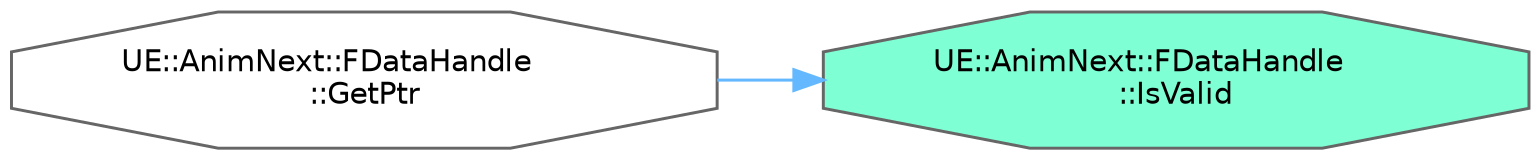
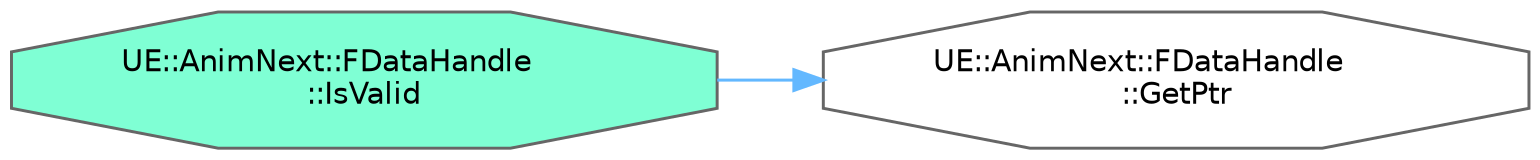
(755, 80) -> (755, 80)
